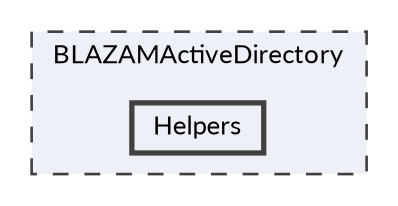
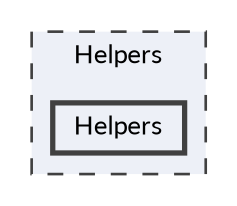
(199, 57) -> (119, 57)
